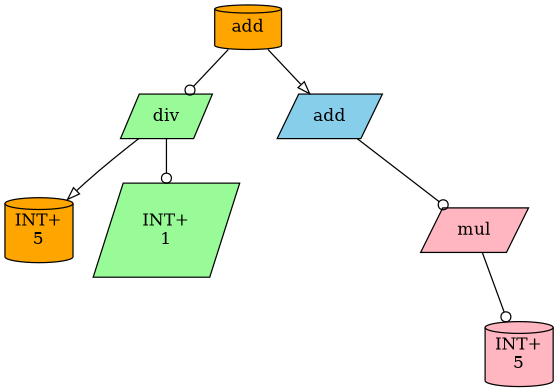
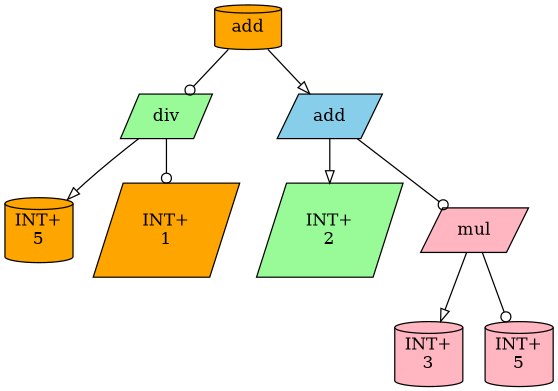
(166, 230) -> (166, 230)
none -> (330, 230)
none -> (429, 354)
